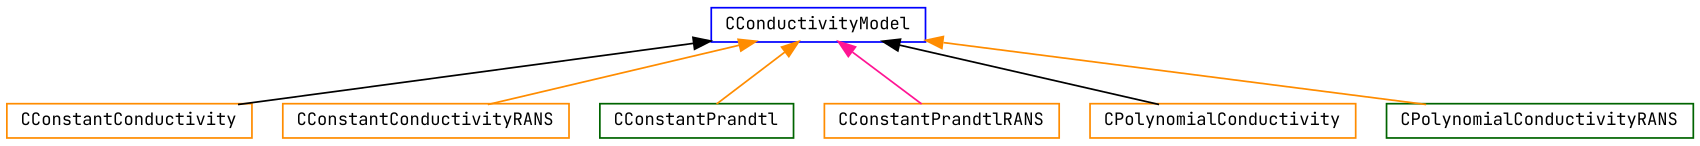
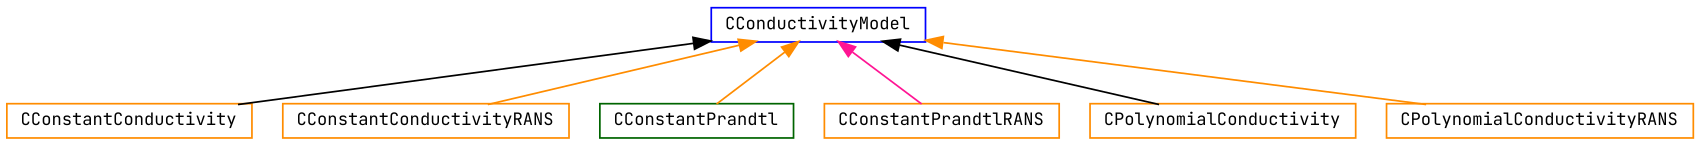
(1540, 121) -> (1540, 121)
